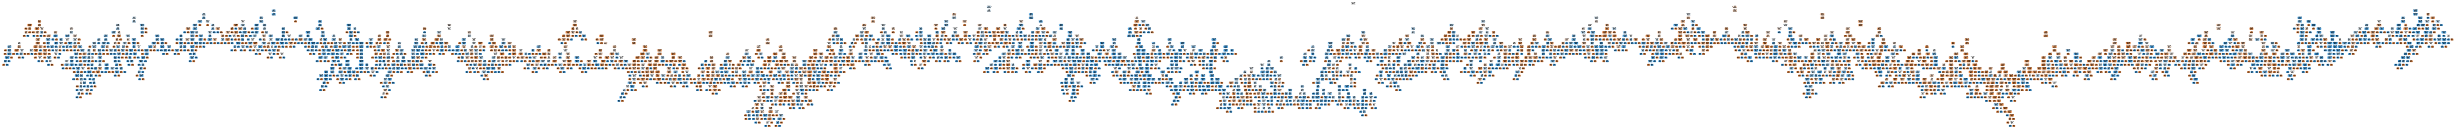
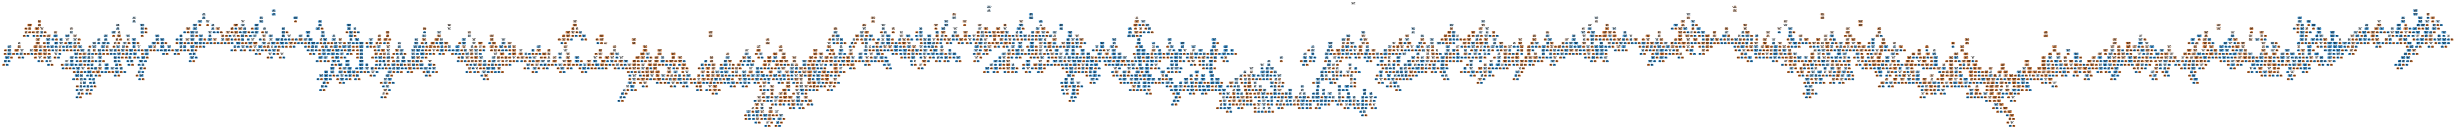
(264, 25) -> none
(1662, 54) -> (1662, 54)
(1298, 101) -> (1298, 101)
